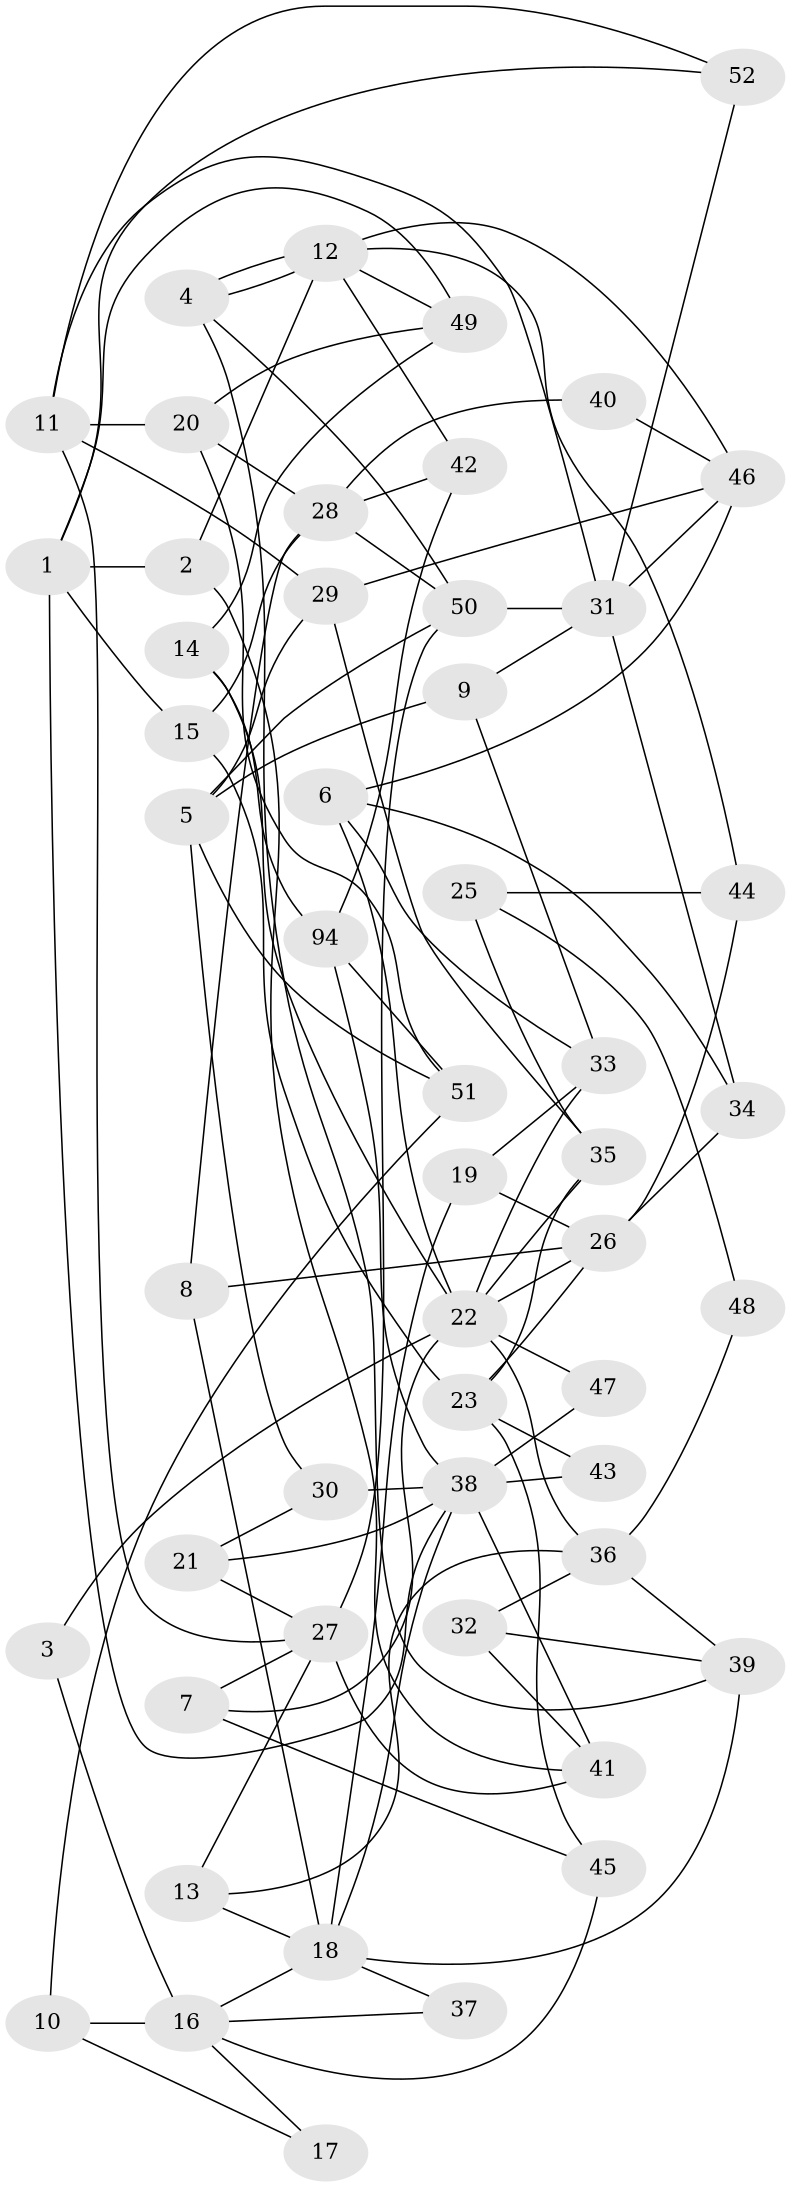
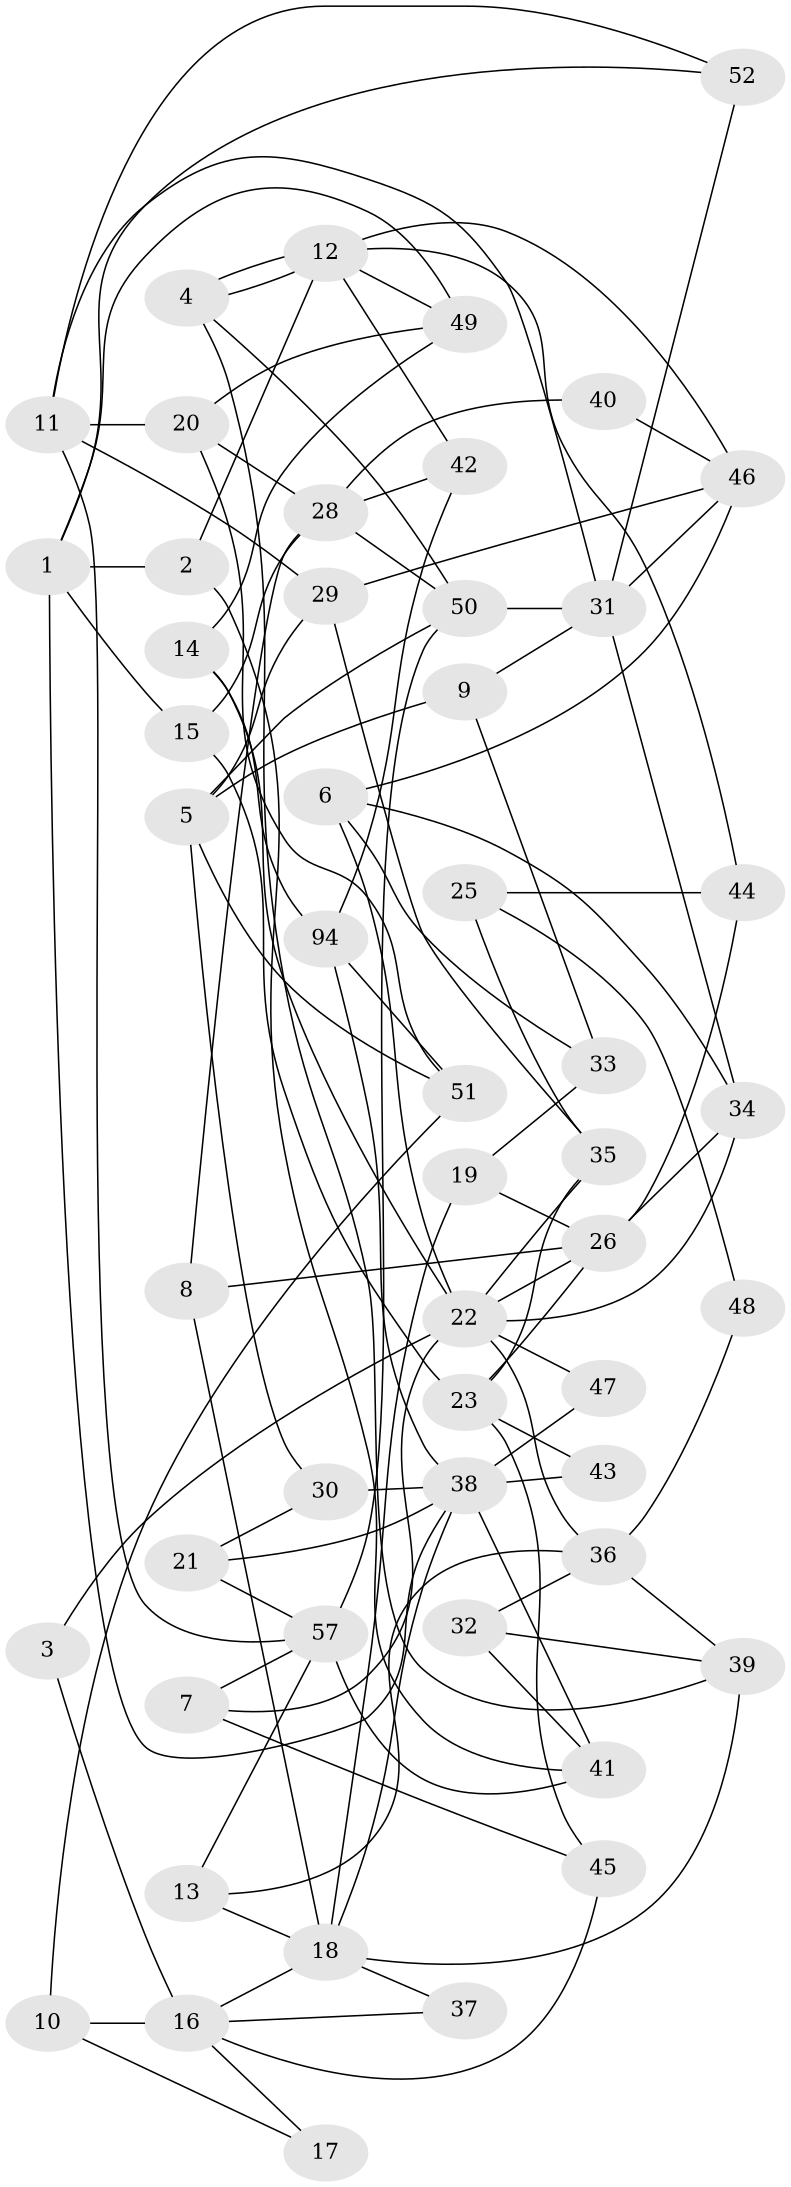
(522, 1187) -> (657, 1276)
(326, 1634) -> (326, 1634)
